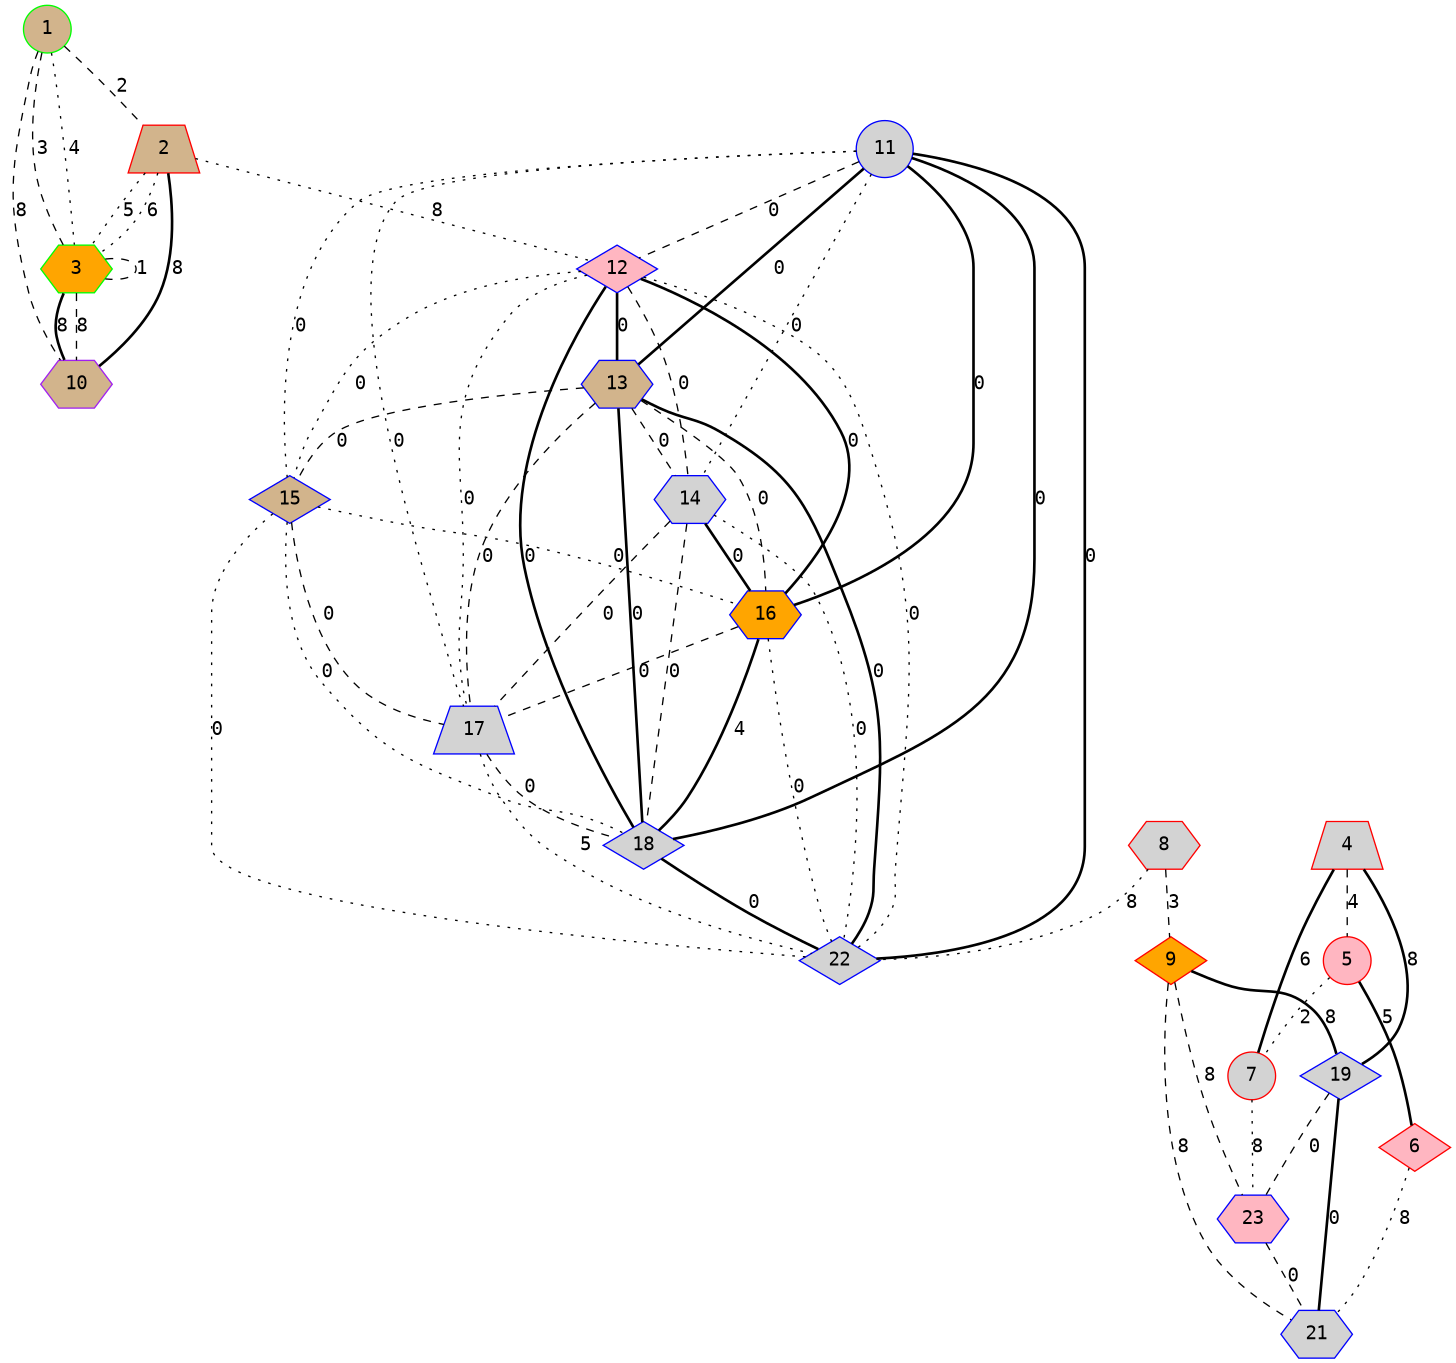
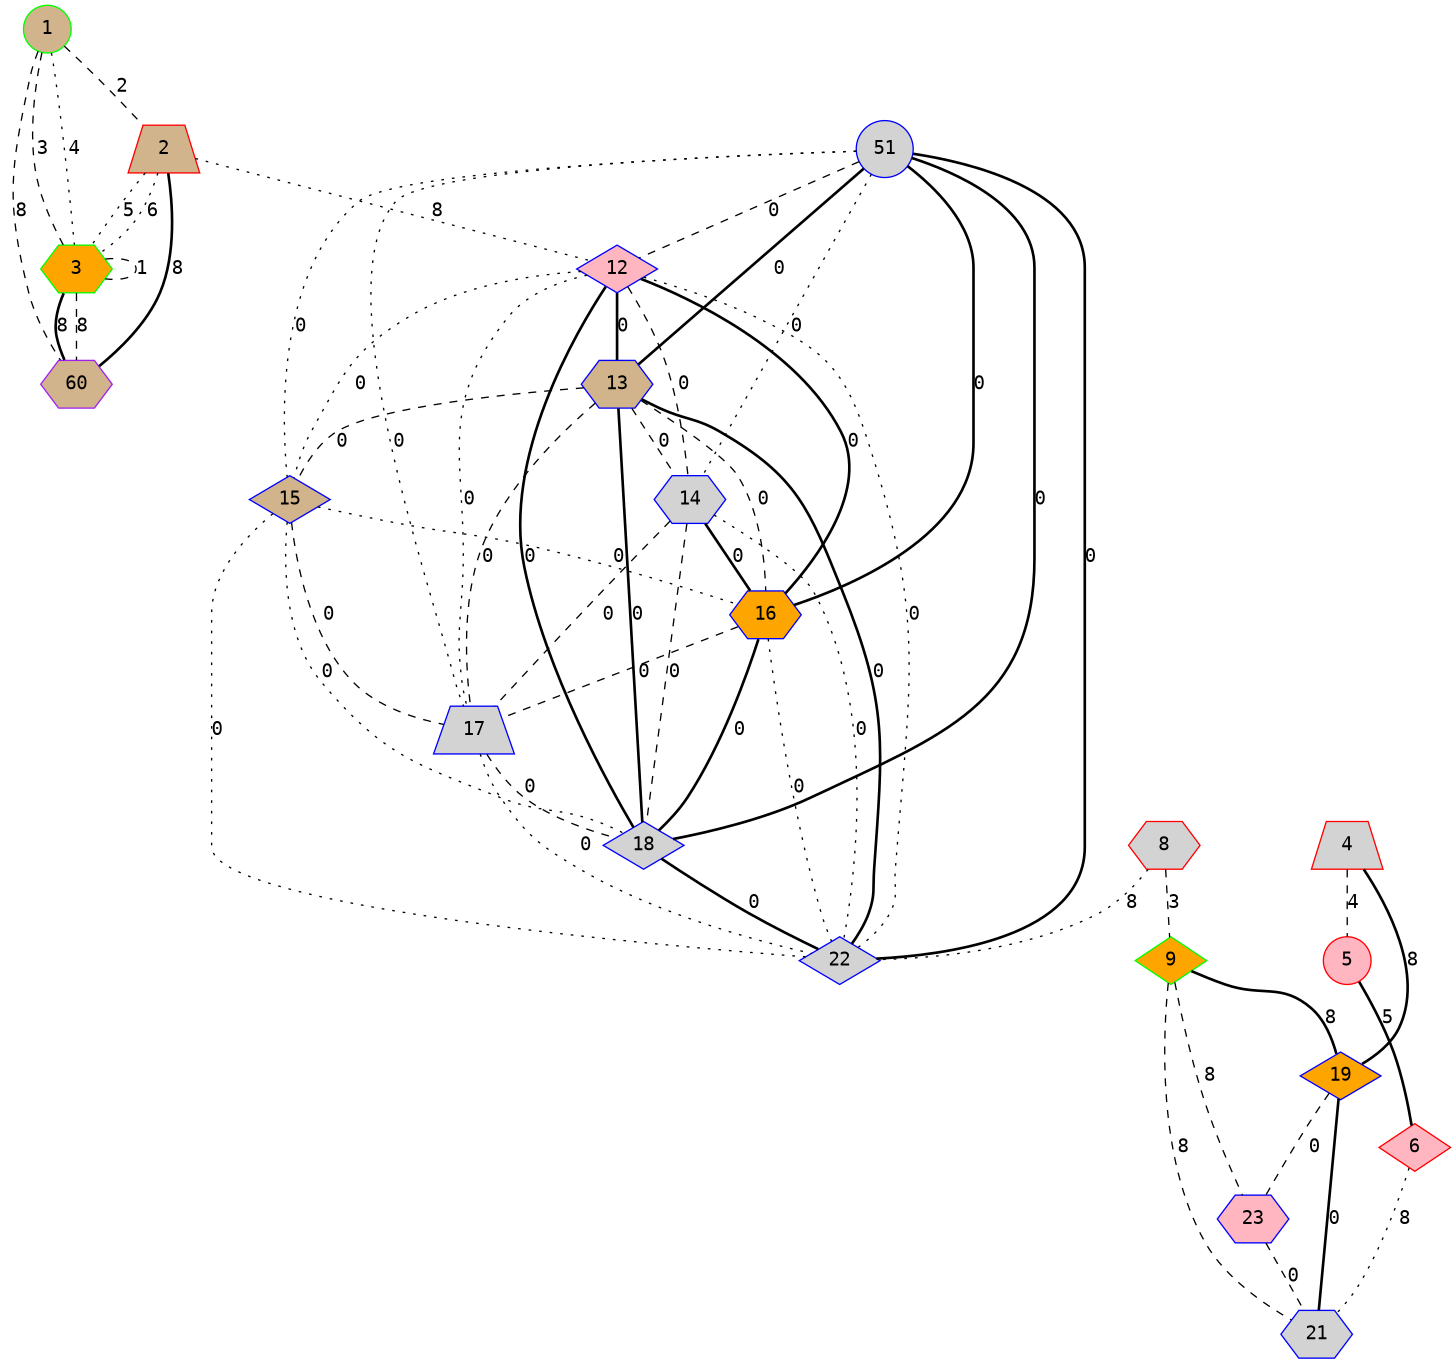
(885, 149) -> (885, 149)
(76, 384) -> (76, 384)
(740, 730) -> (740, 730)
(586, 845) -> (586, 845)
(1171, 961) -> (1171, 961)
(1252, 1076) -> none
(1341, 1076) -> (1341, 1076)
